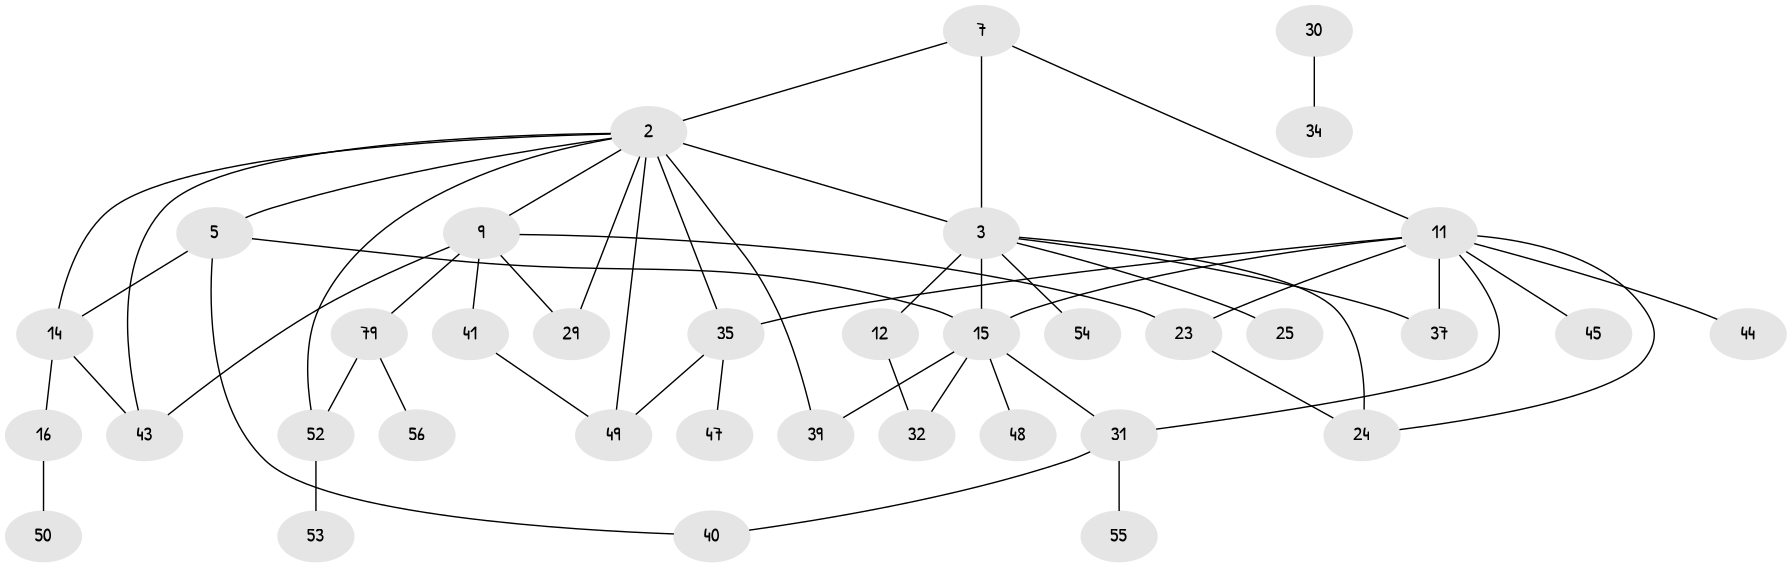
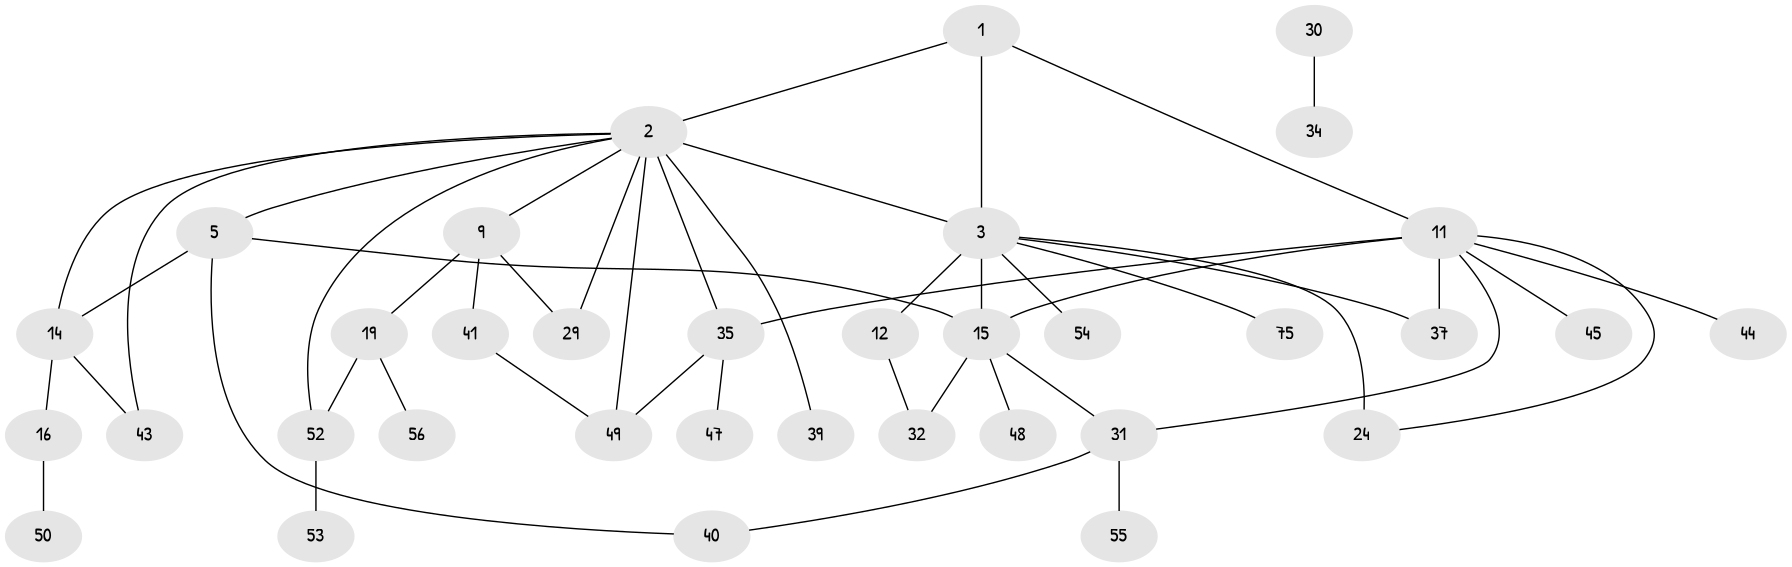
(982, 31) -> (982, 31)
(302, 319) -> none
(369, 334) -> (369, 334)
(1184, 334) -> none
(1285, 334) -> (1285, 334)
(907, 380) -> none
